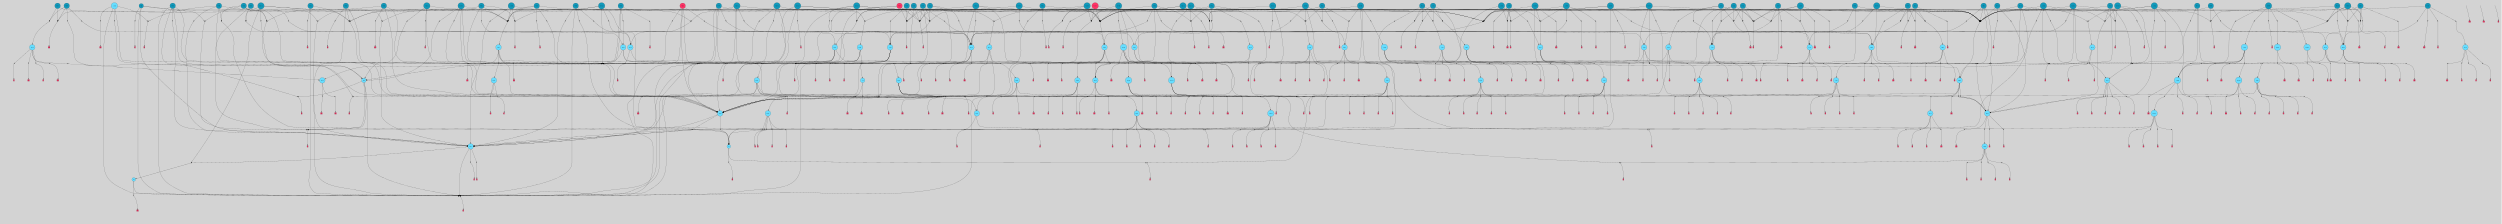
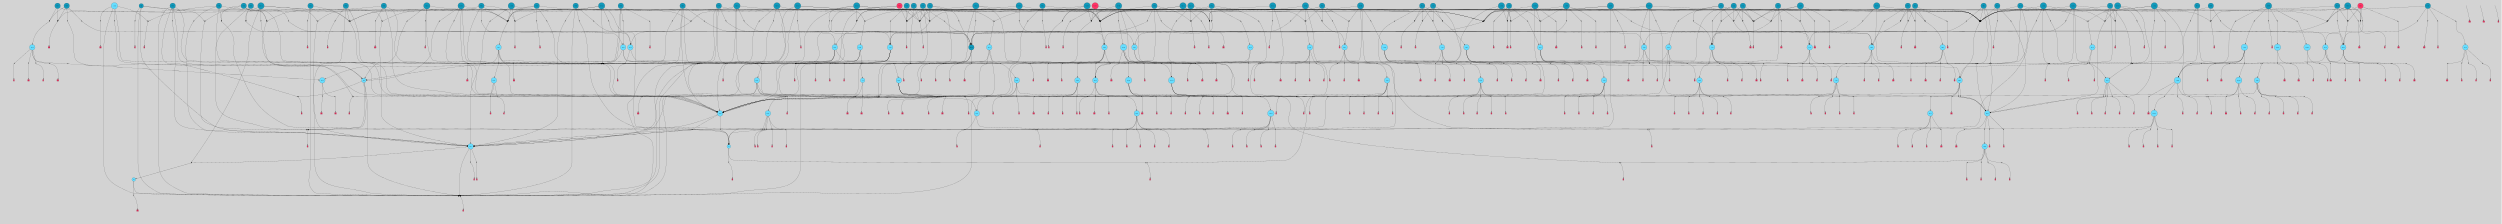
(683, 6) -> (683, 6)
(1855, 6) -> none
(2360, 6) -> (2360, 6)
(971, 47) -> (971, 47)
